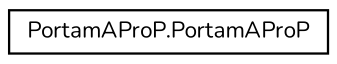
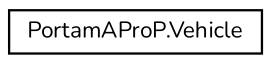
(169, 32) -> (136, 32)
